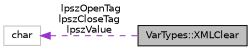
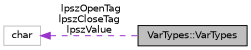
(193, 36) -> (193, 36)
